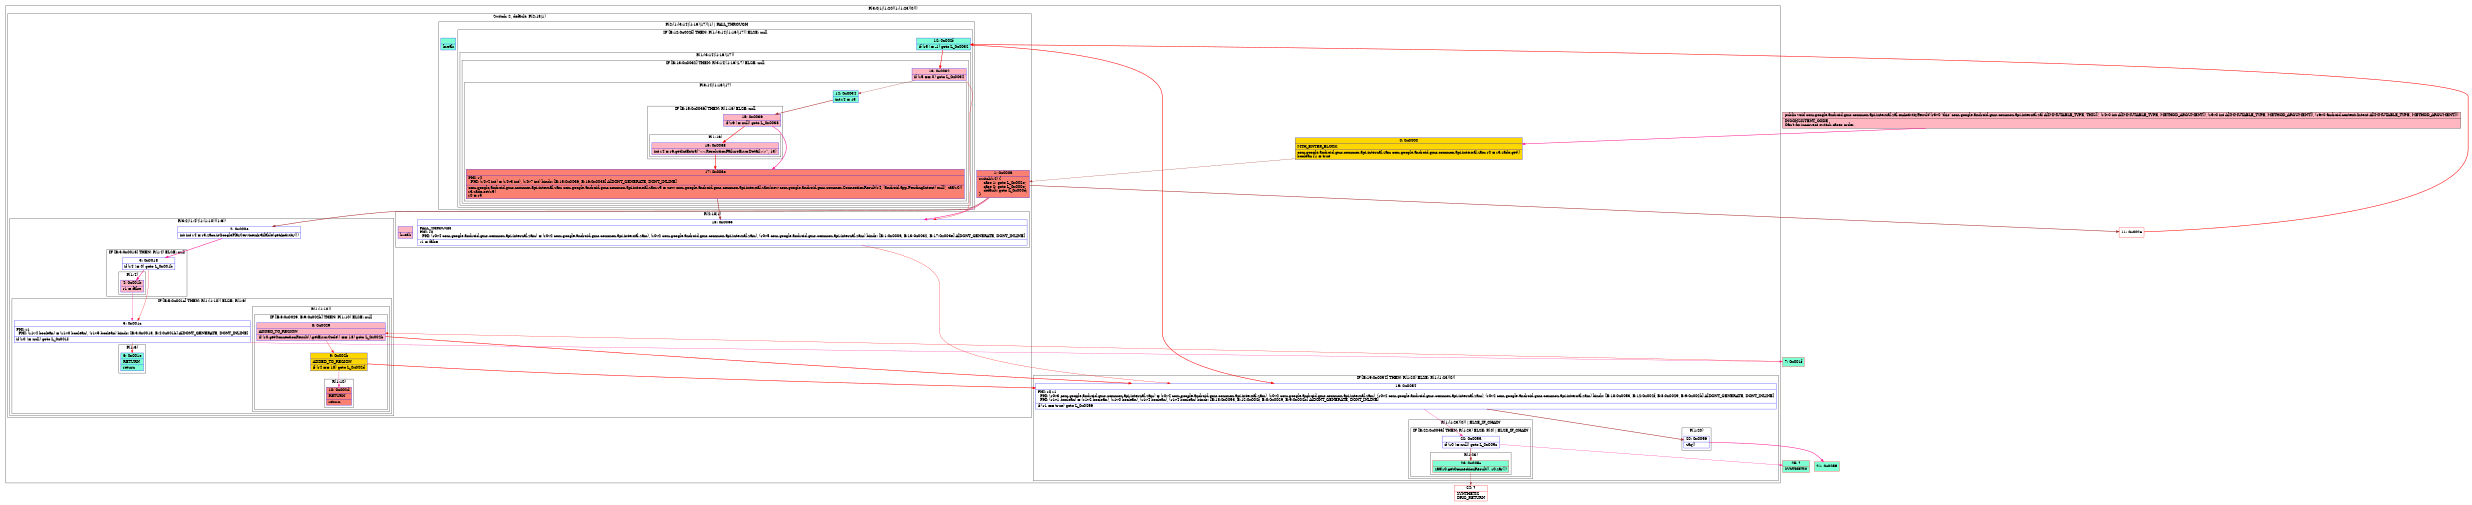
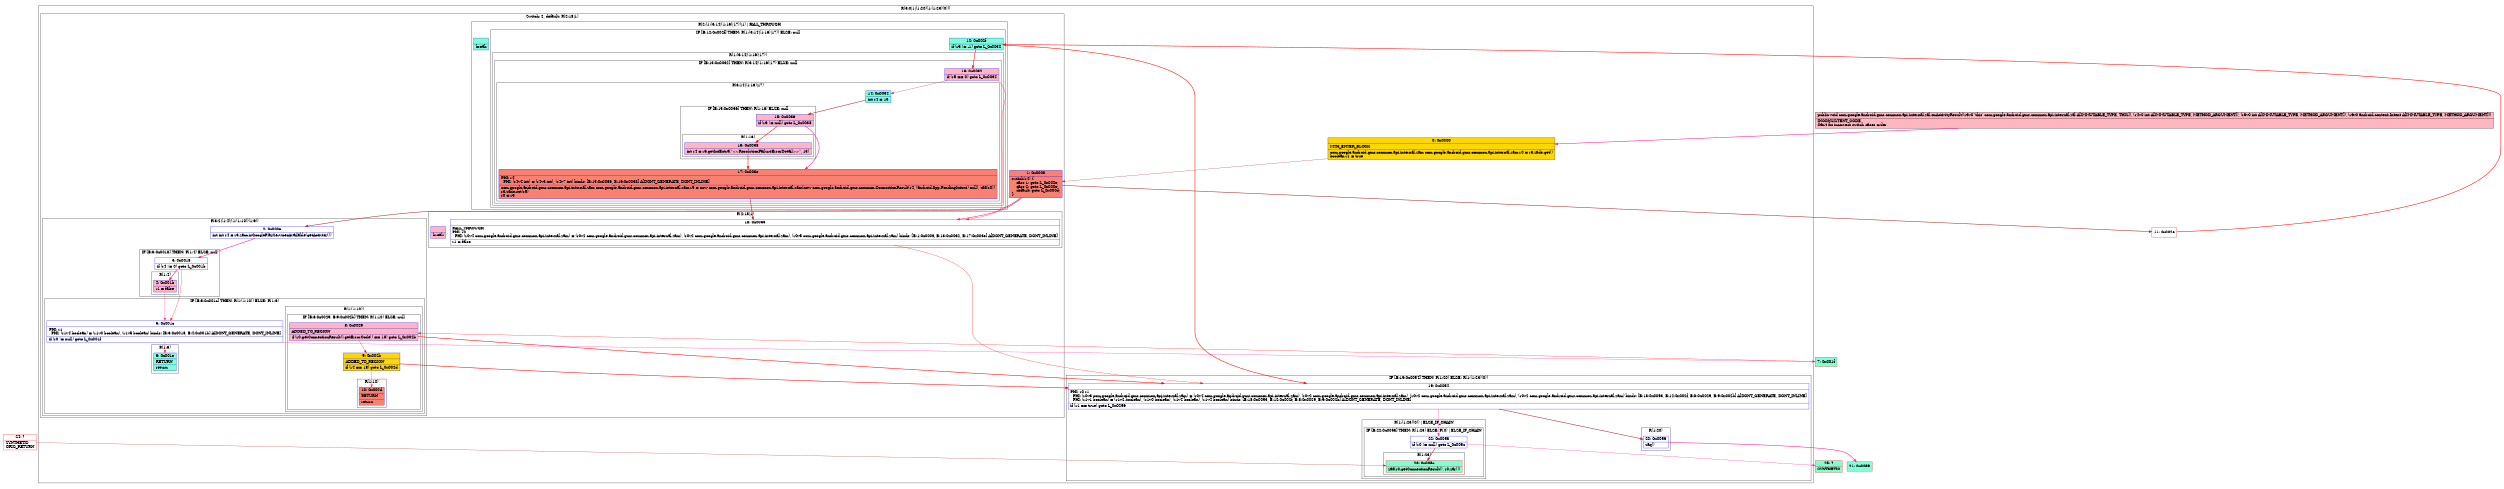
(1471, 477) -> (710, 454)
